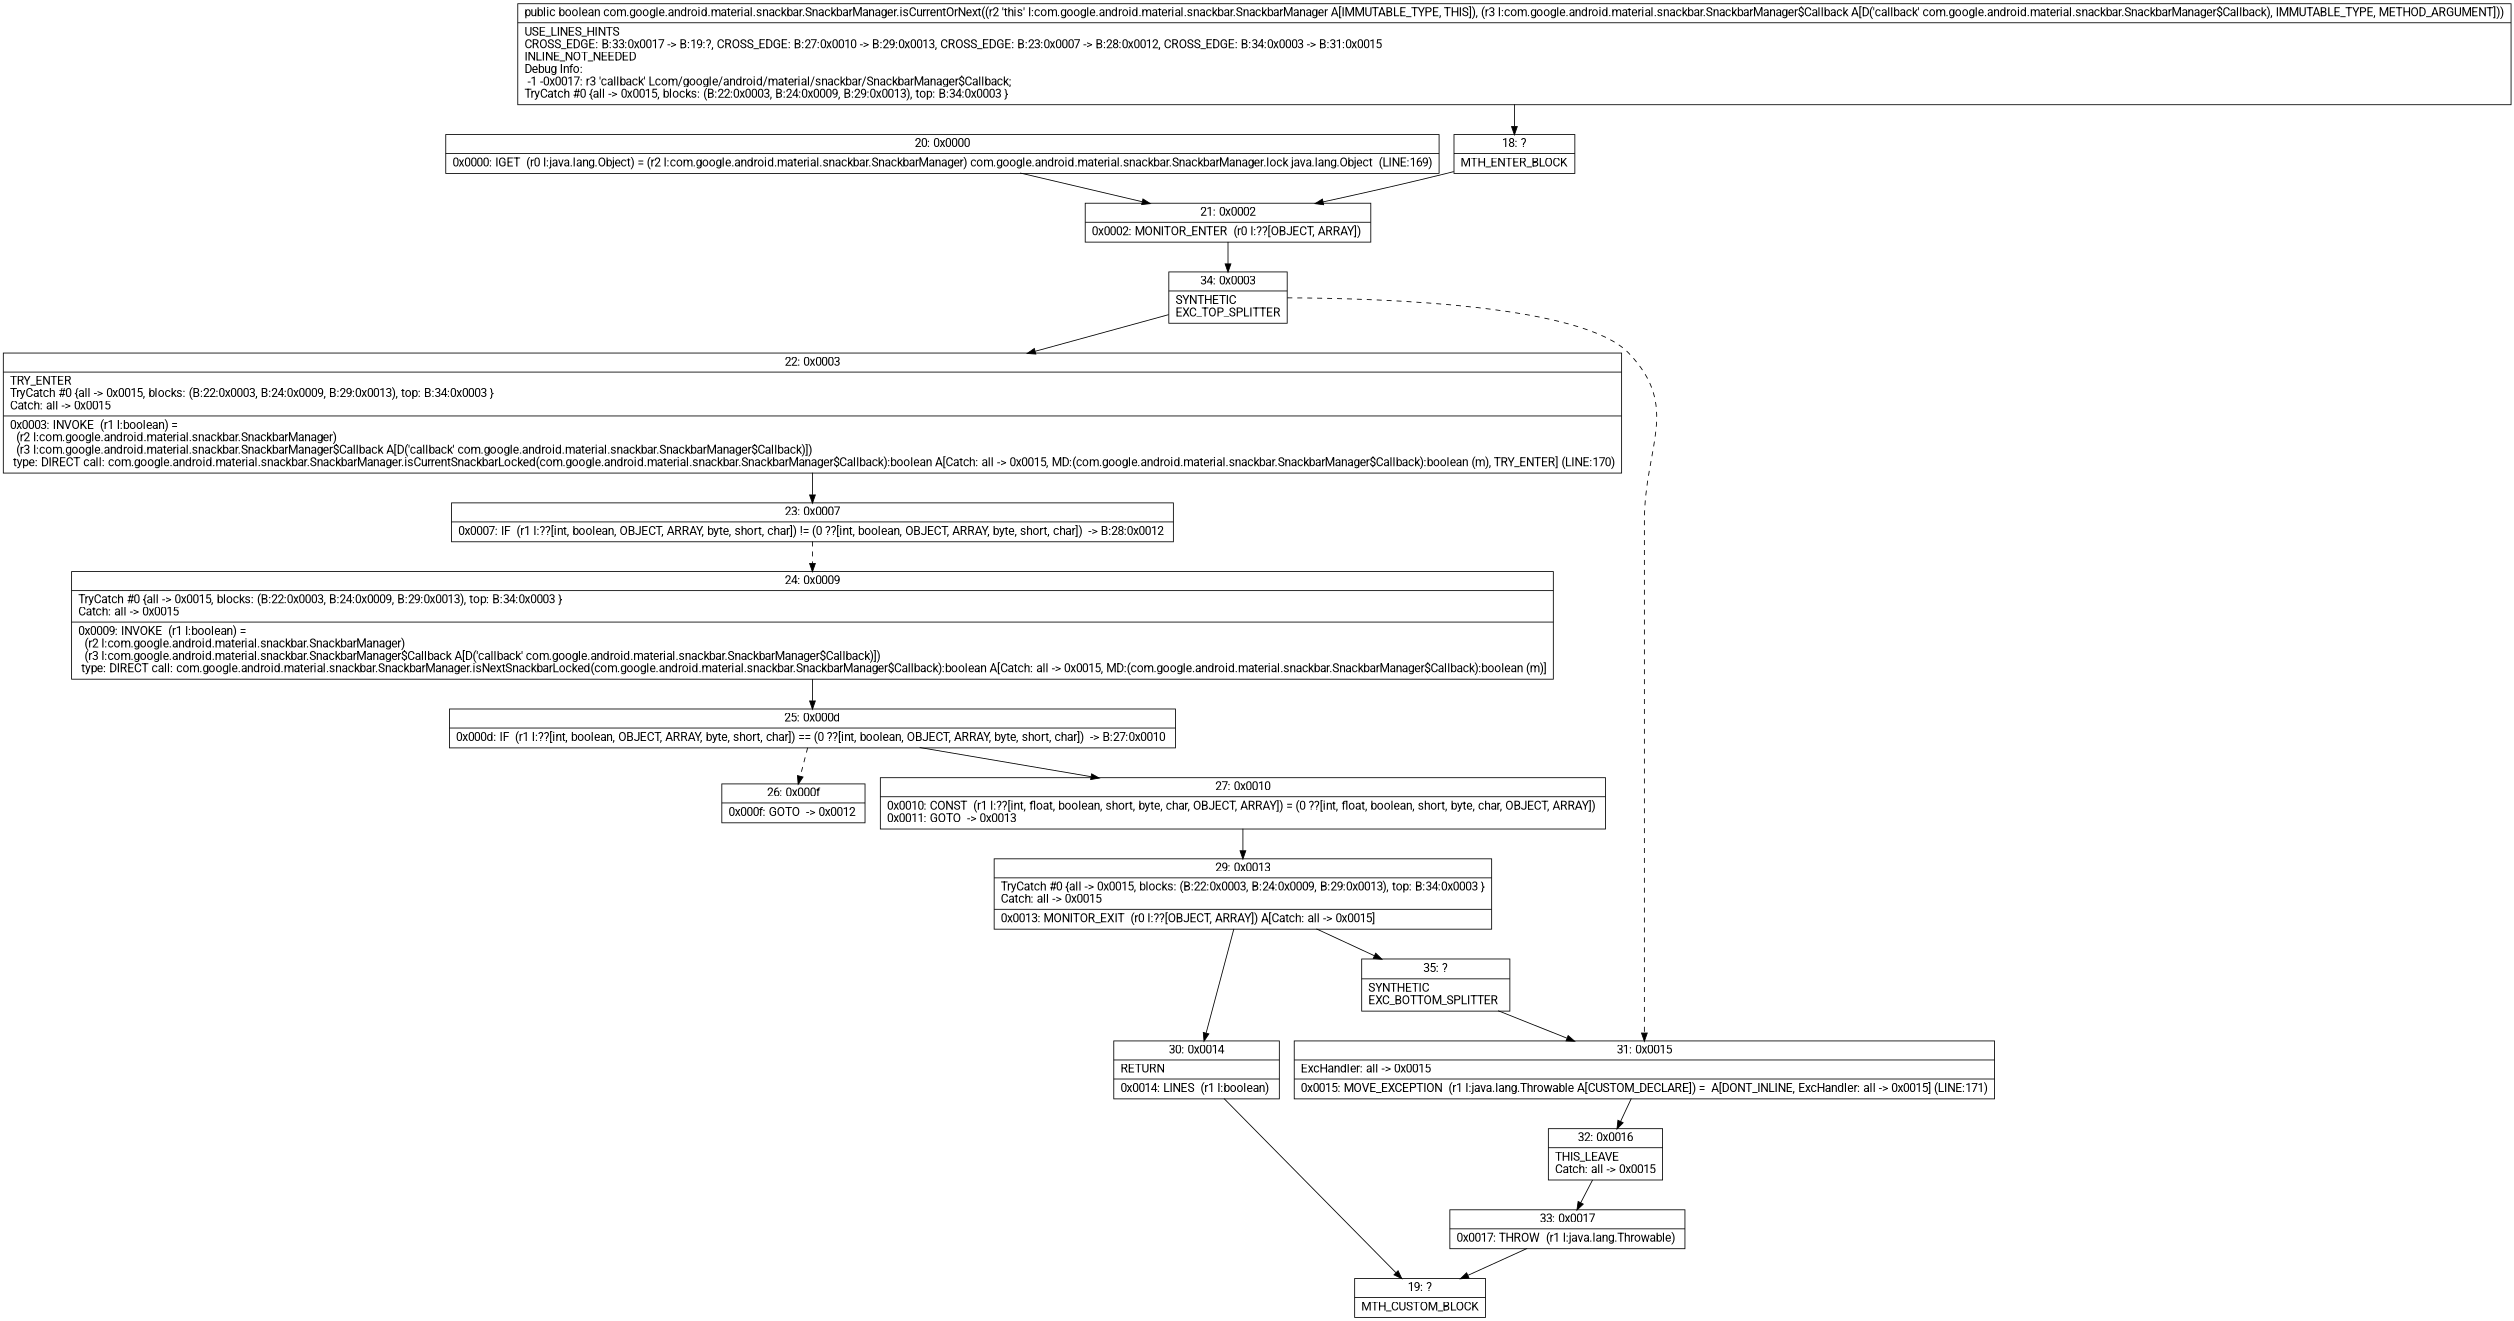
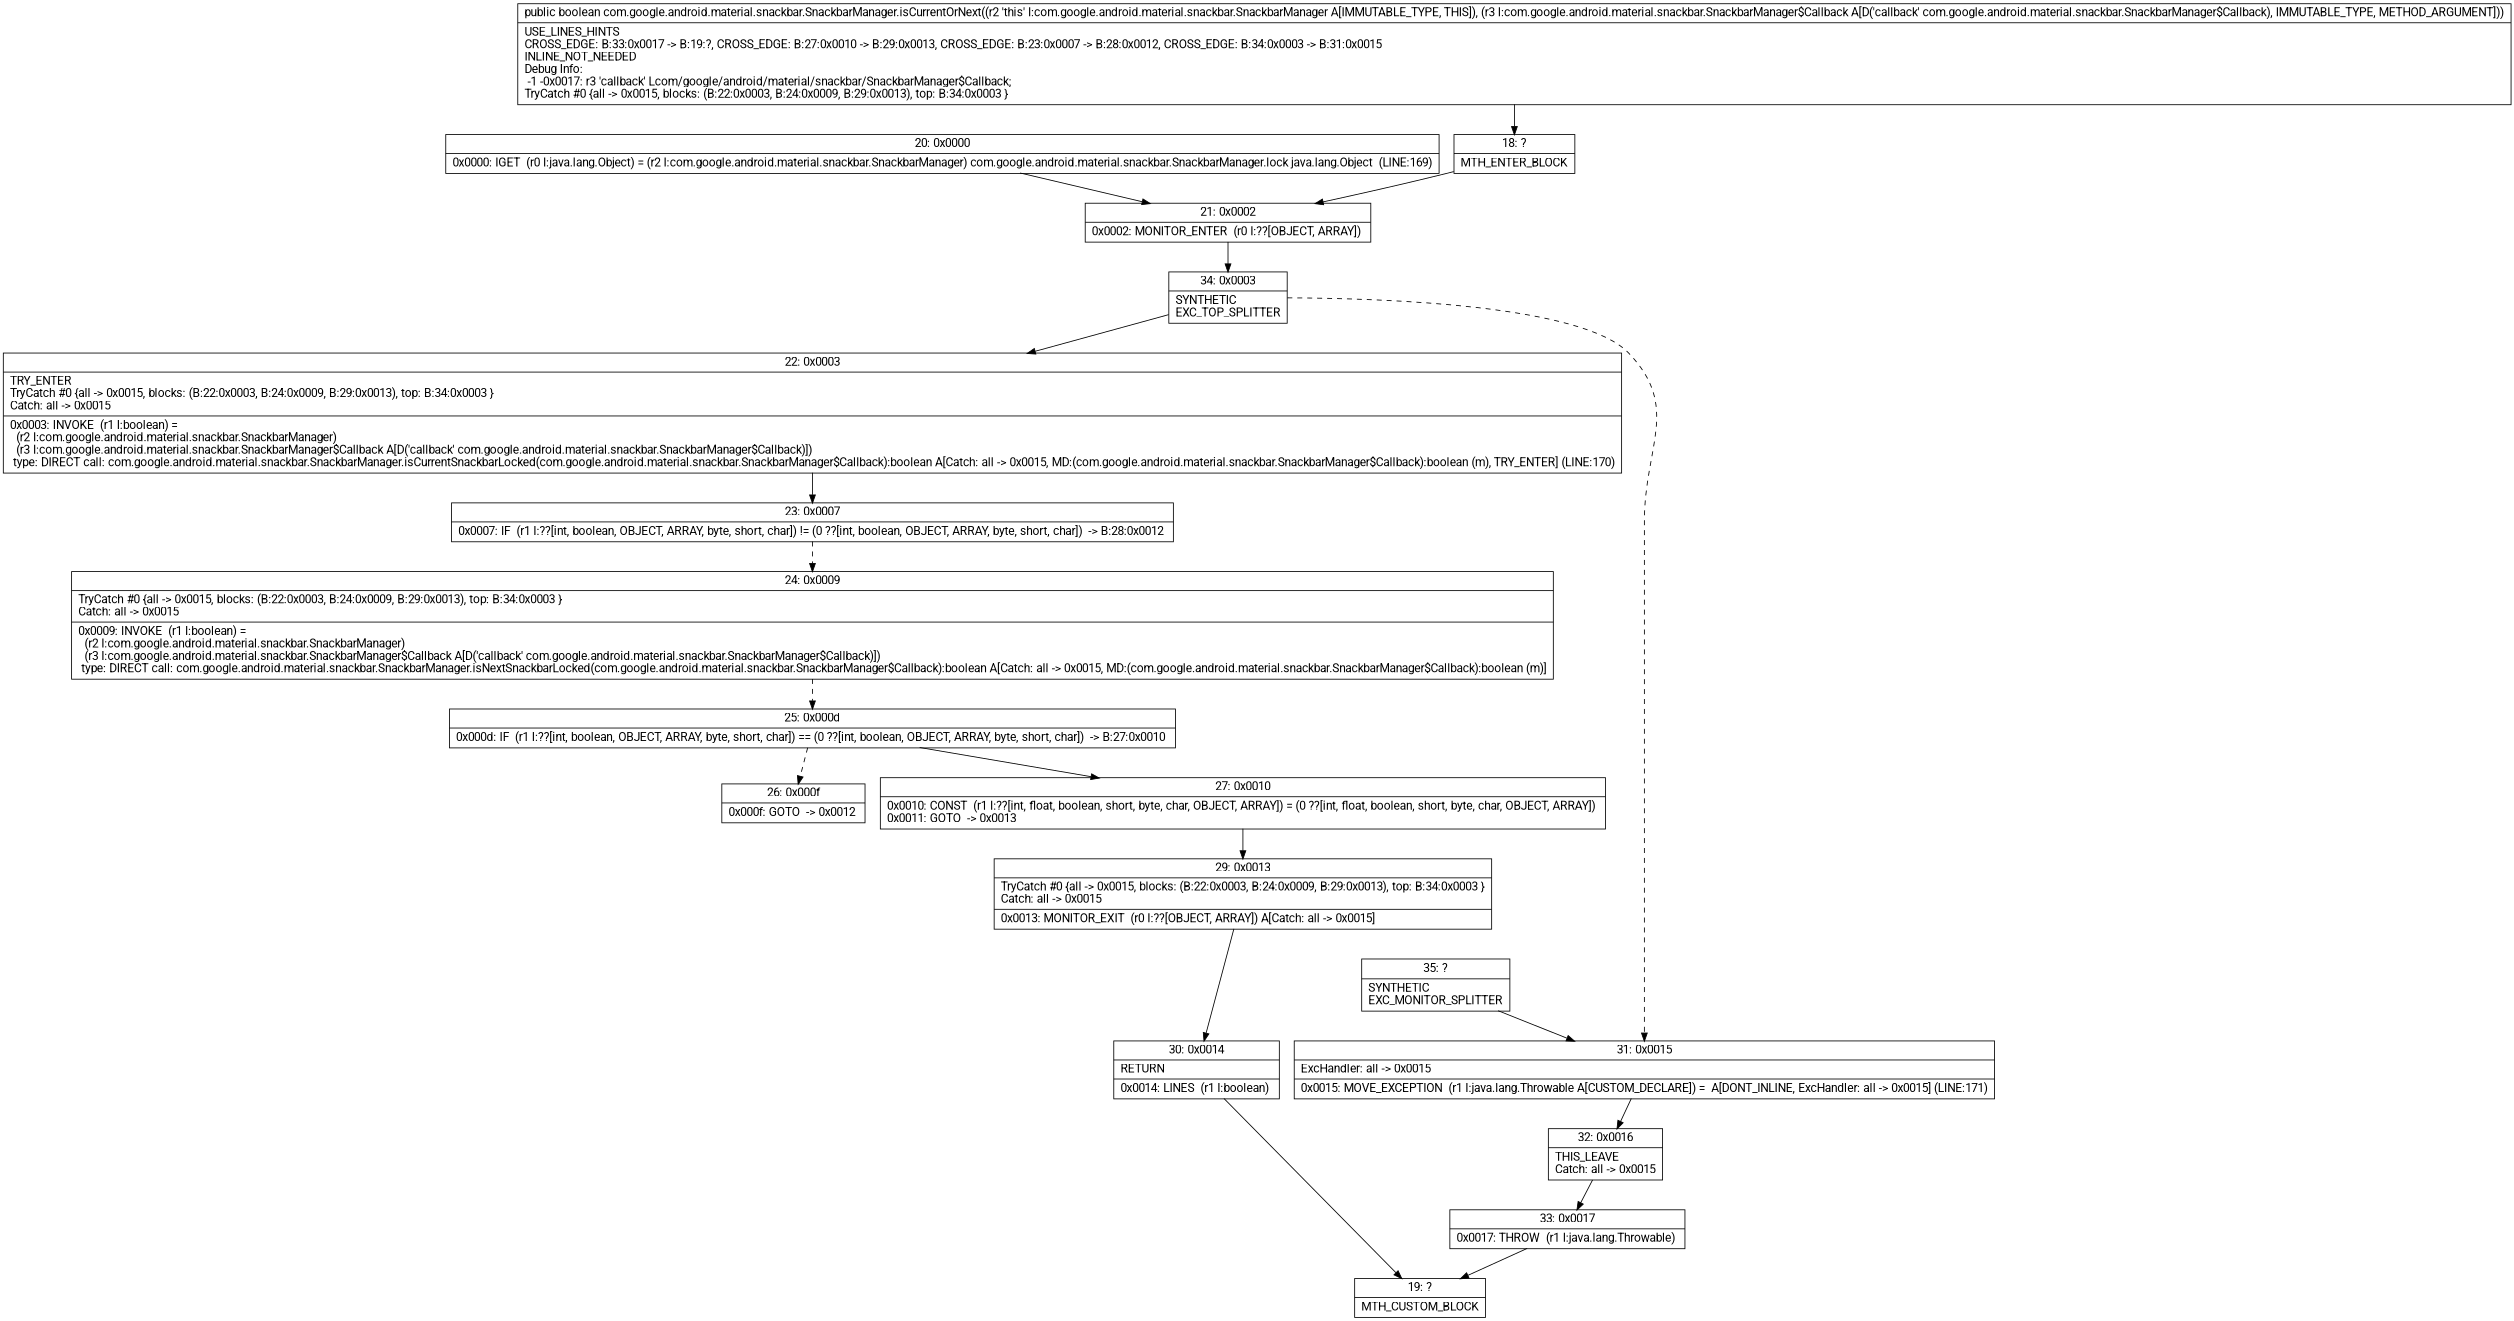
(812, 690) -> (812, 690)
(1345, 942) -> none
(1433, 1001) -> (1436, 1001)
